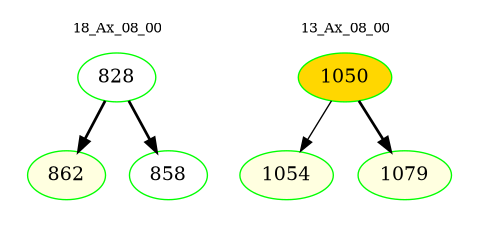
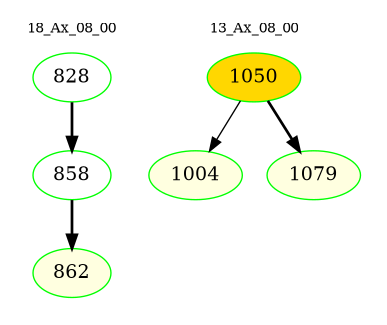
(95, 120) -> (72, 217)
(287, 175) -> (196, 175)
